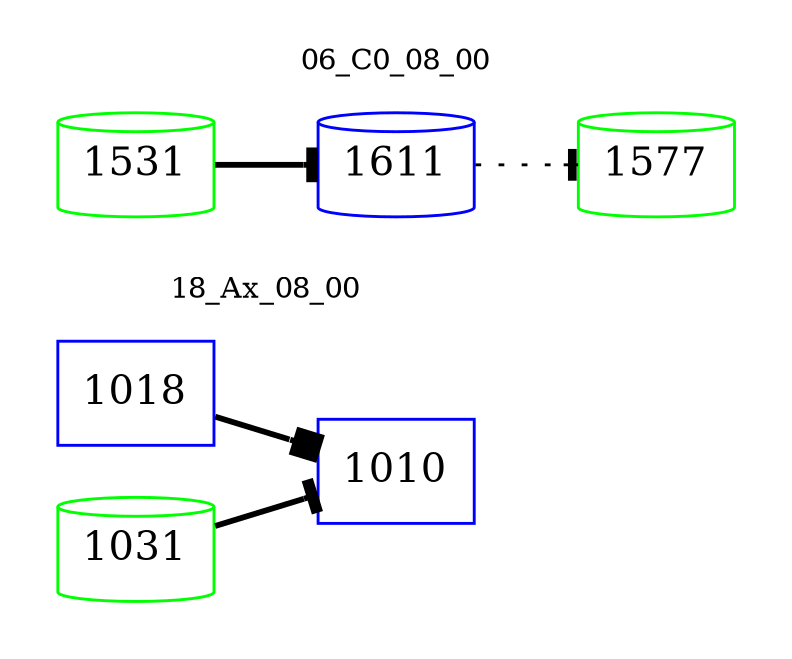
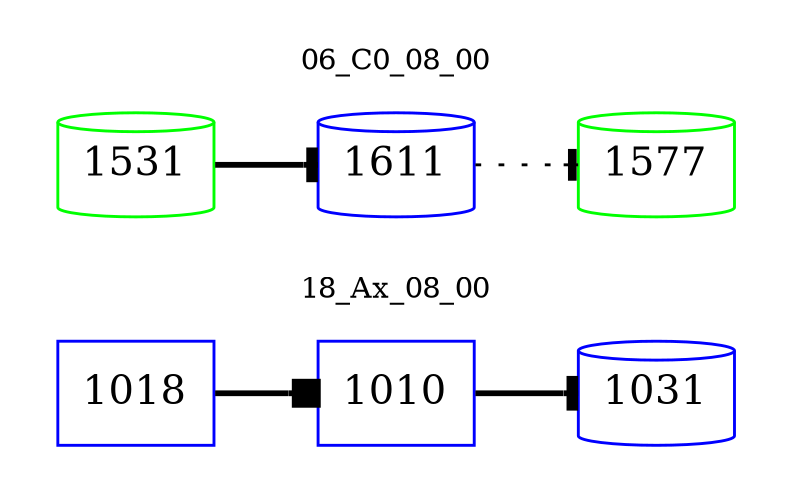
(260, 512) -> (519, 393)
(136, 549) -> (656, 393)
